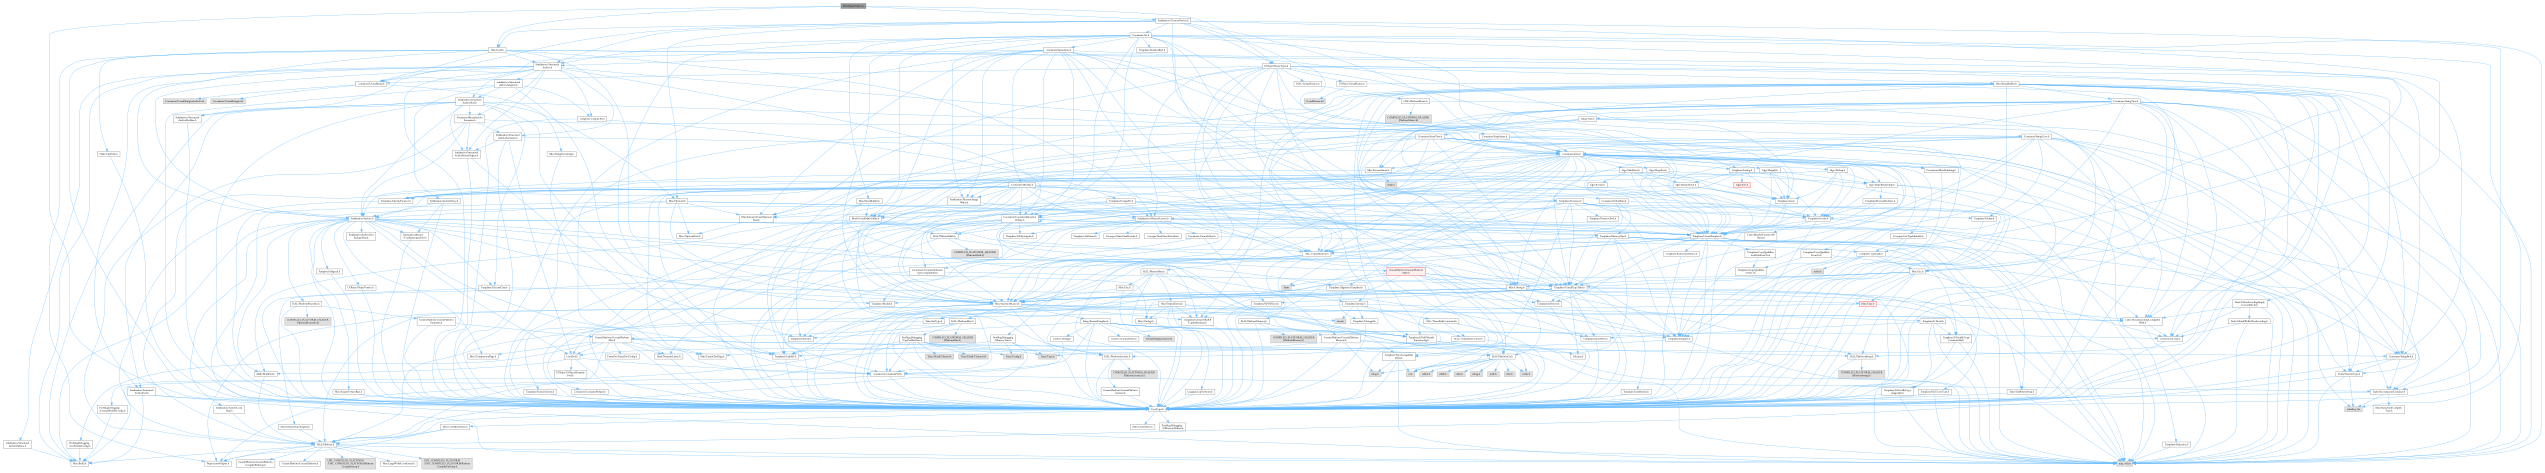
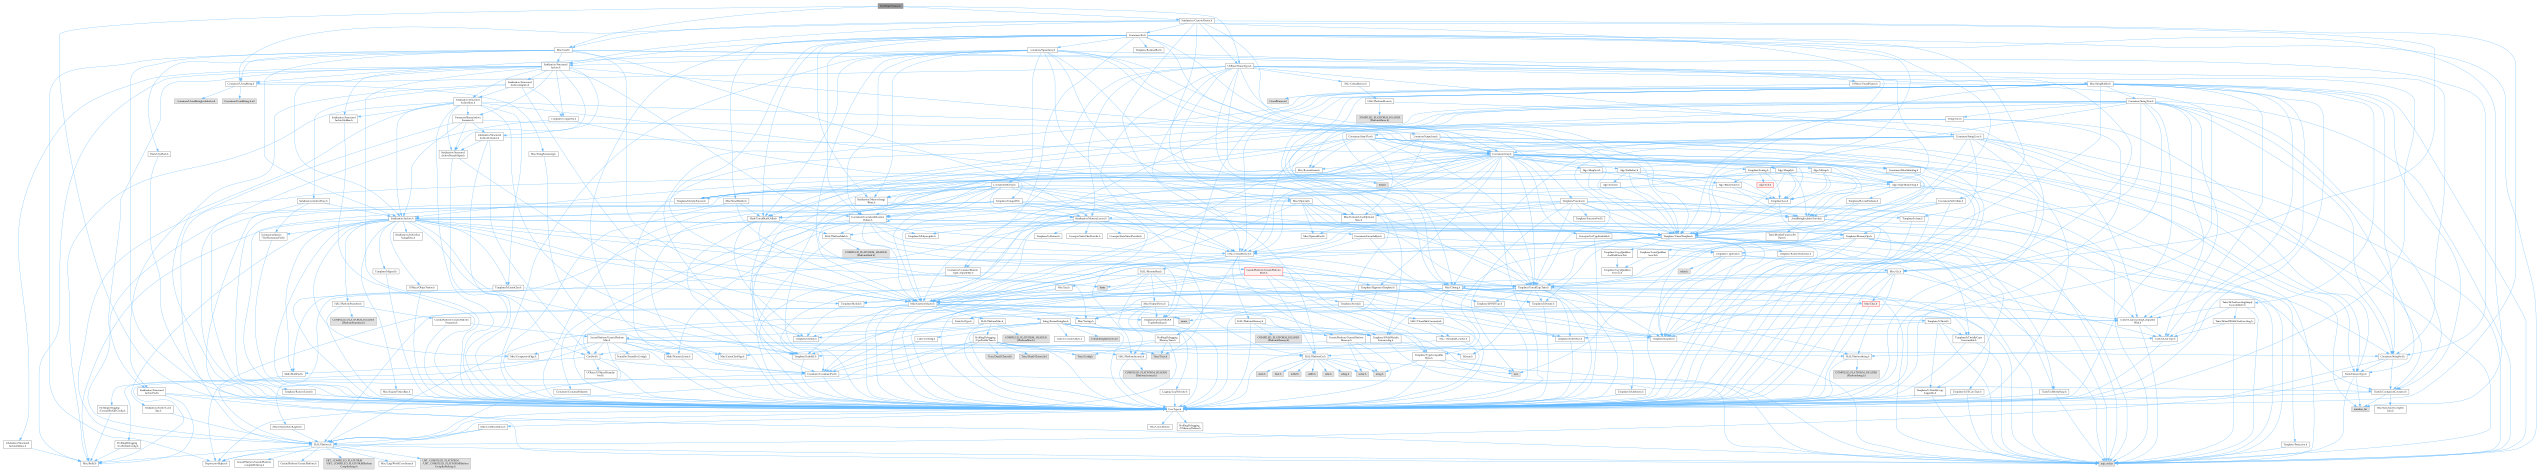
(1818, 219) -> (1806, 219)
none -> (1007, 309)
(1364, 321) -> none
(1120, 392) -> none
